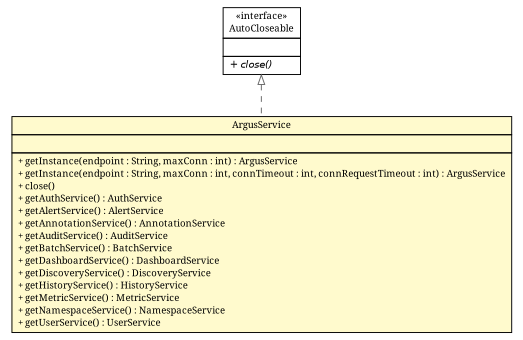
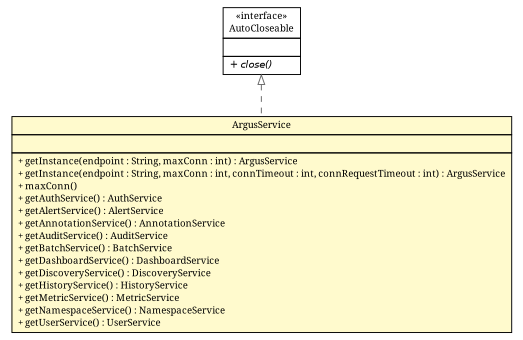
(37, 186) -> (48, 186)
